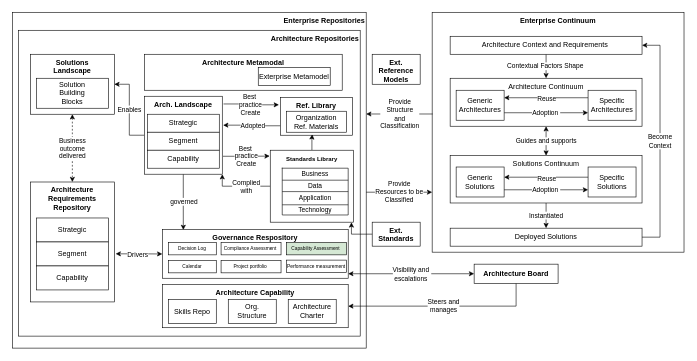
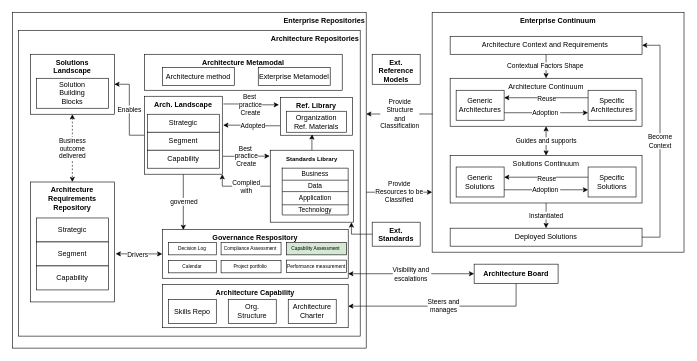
none -> (198, 77)
